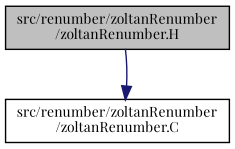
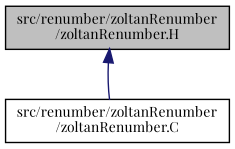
(127, 67) -> (108, 81)
